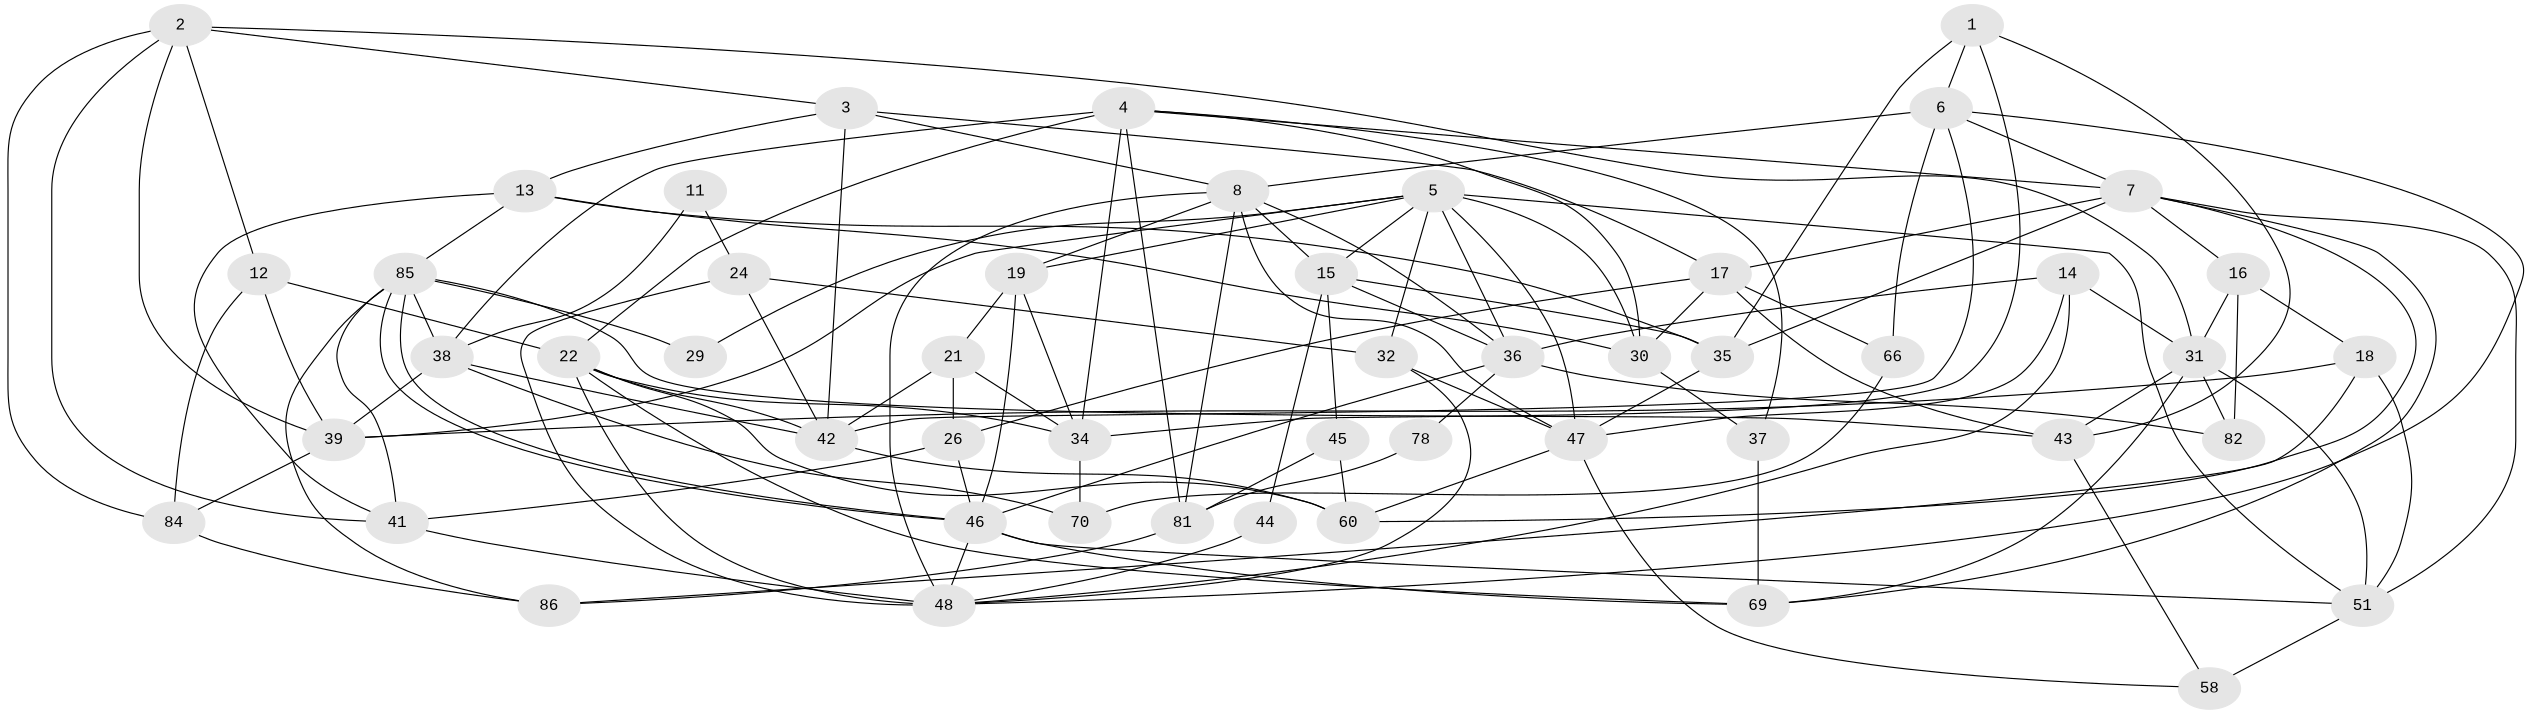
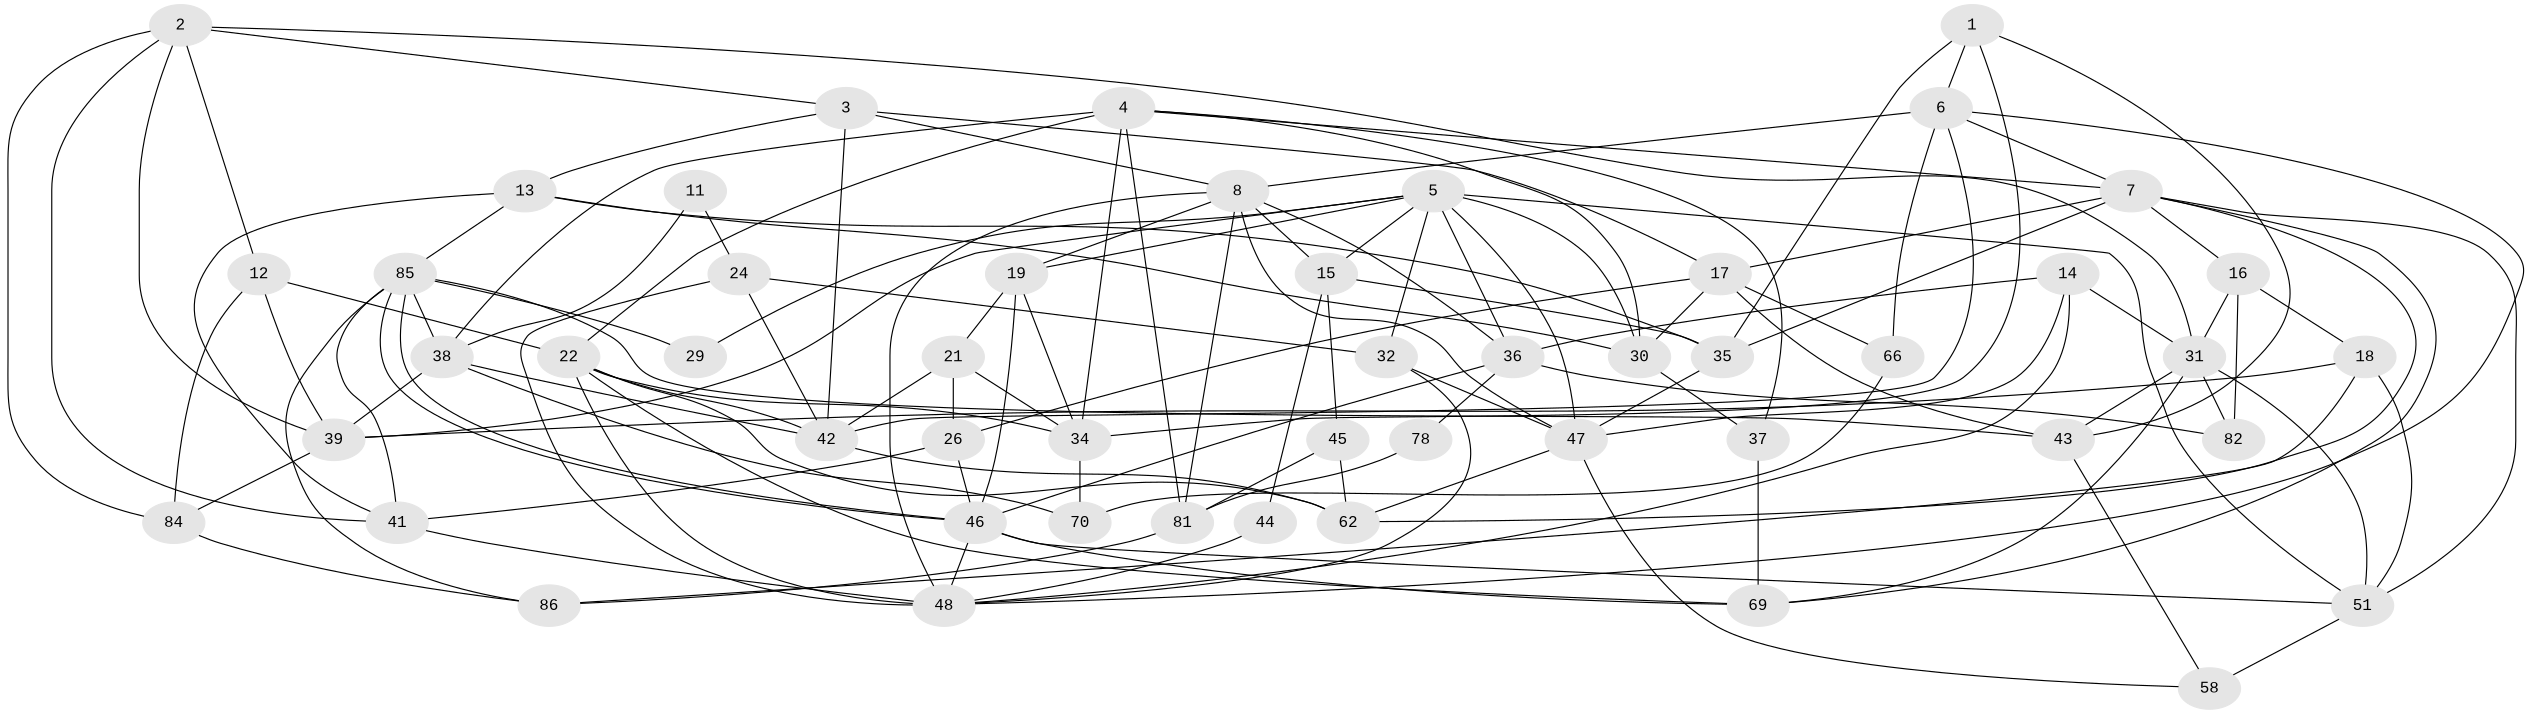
(1443, 326) -> none
(1348, 523) -> (1348, 523)
